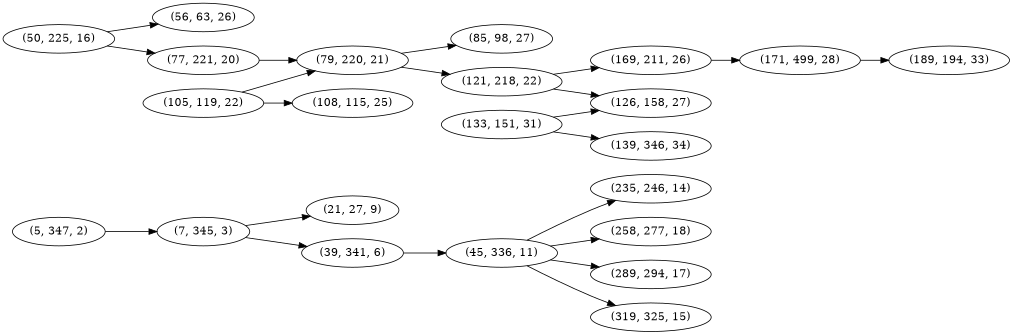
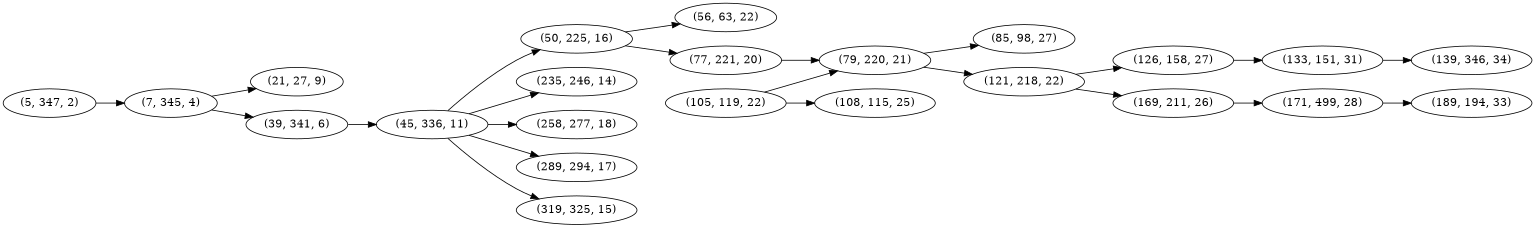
(203, 17) -> (726, 17)
none -> (488, 78)
(572, 114) -> (1244, 60)
(203, 232) -> (171, 103)
